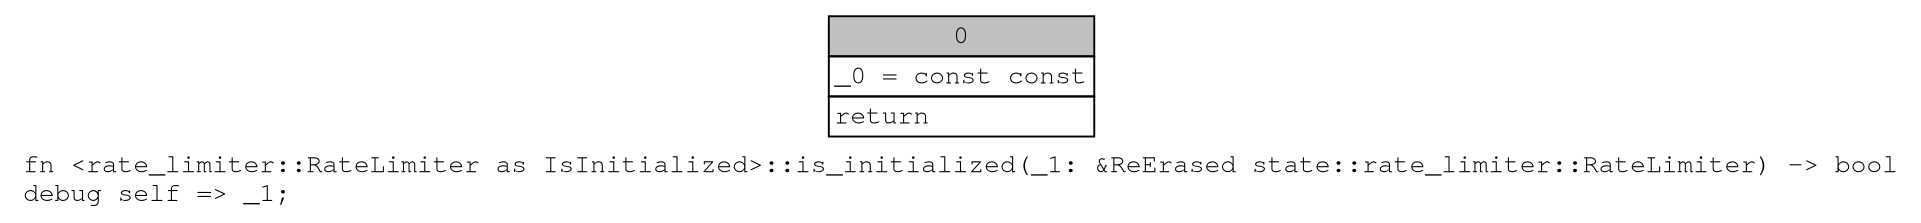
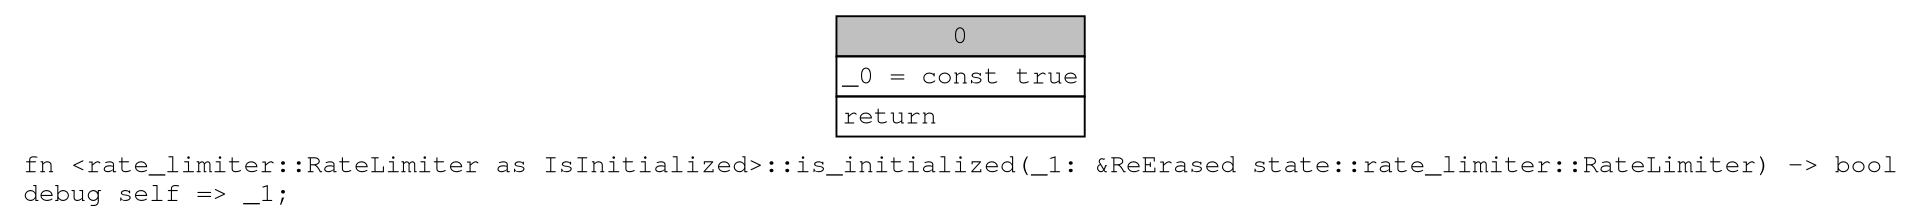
(962, 75) -> (961, 75)
